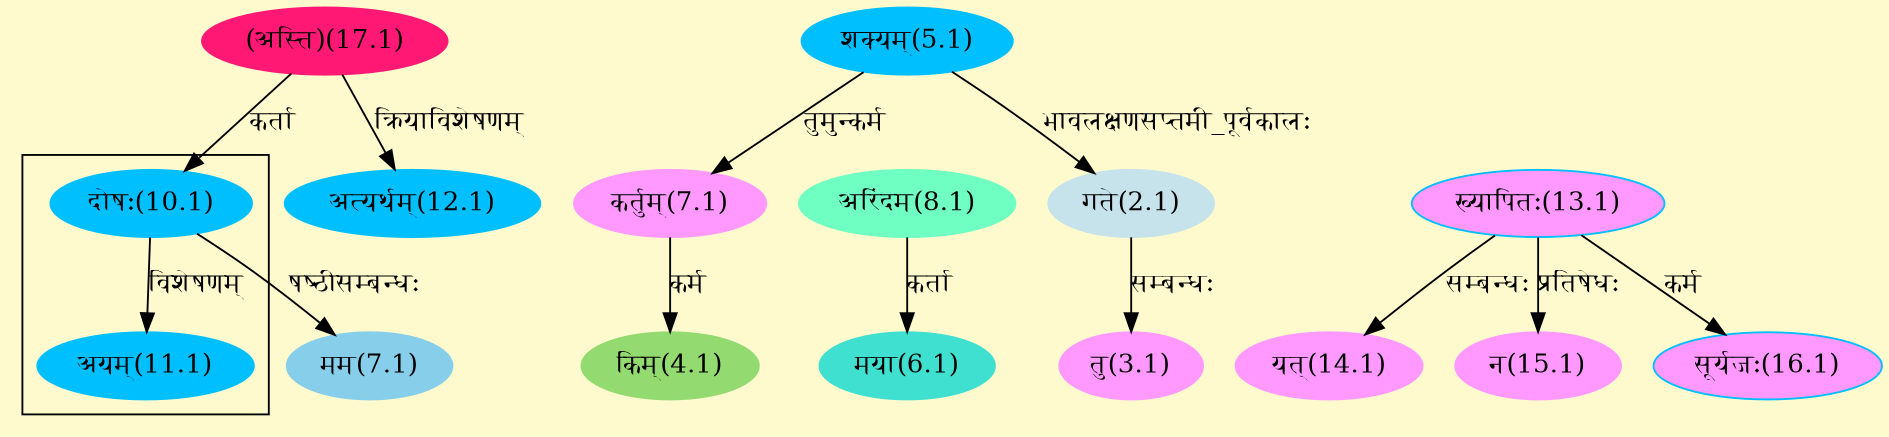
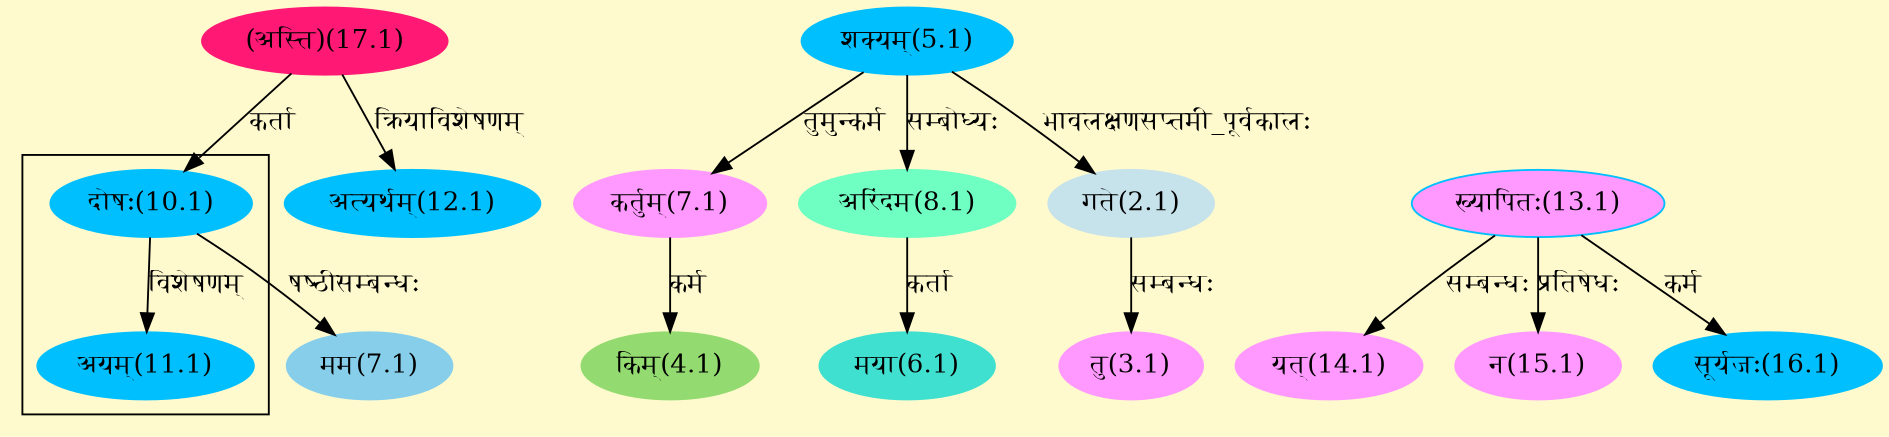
none -> (907, 113)
(1768, 366) -> (1768, 366)
